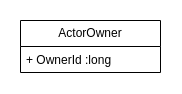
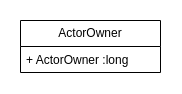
(71, 61) -> (81, 61)
